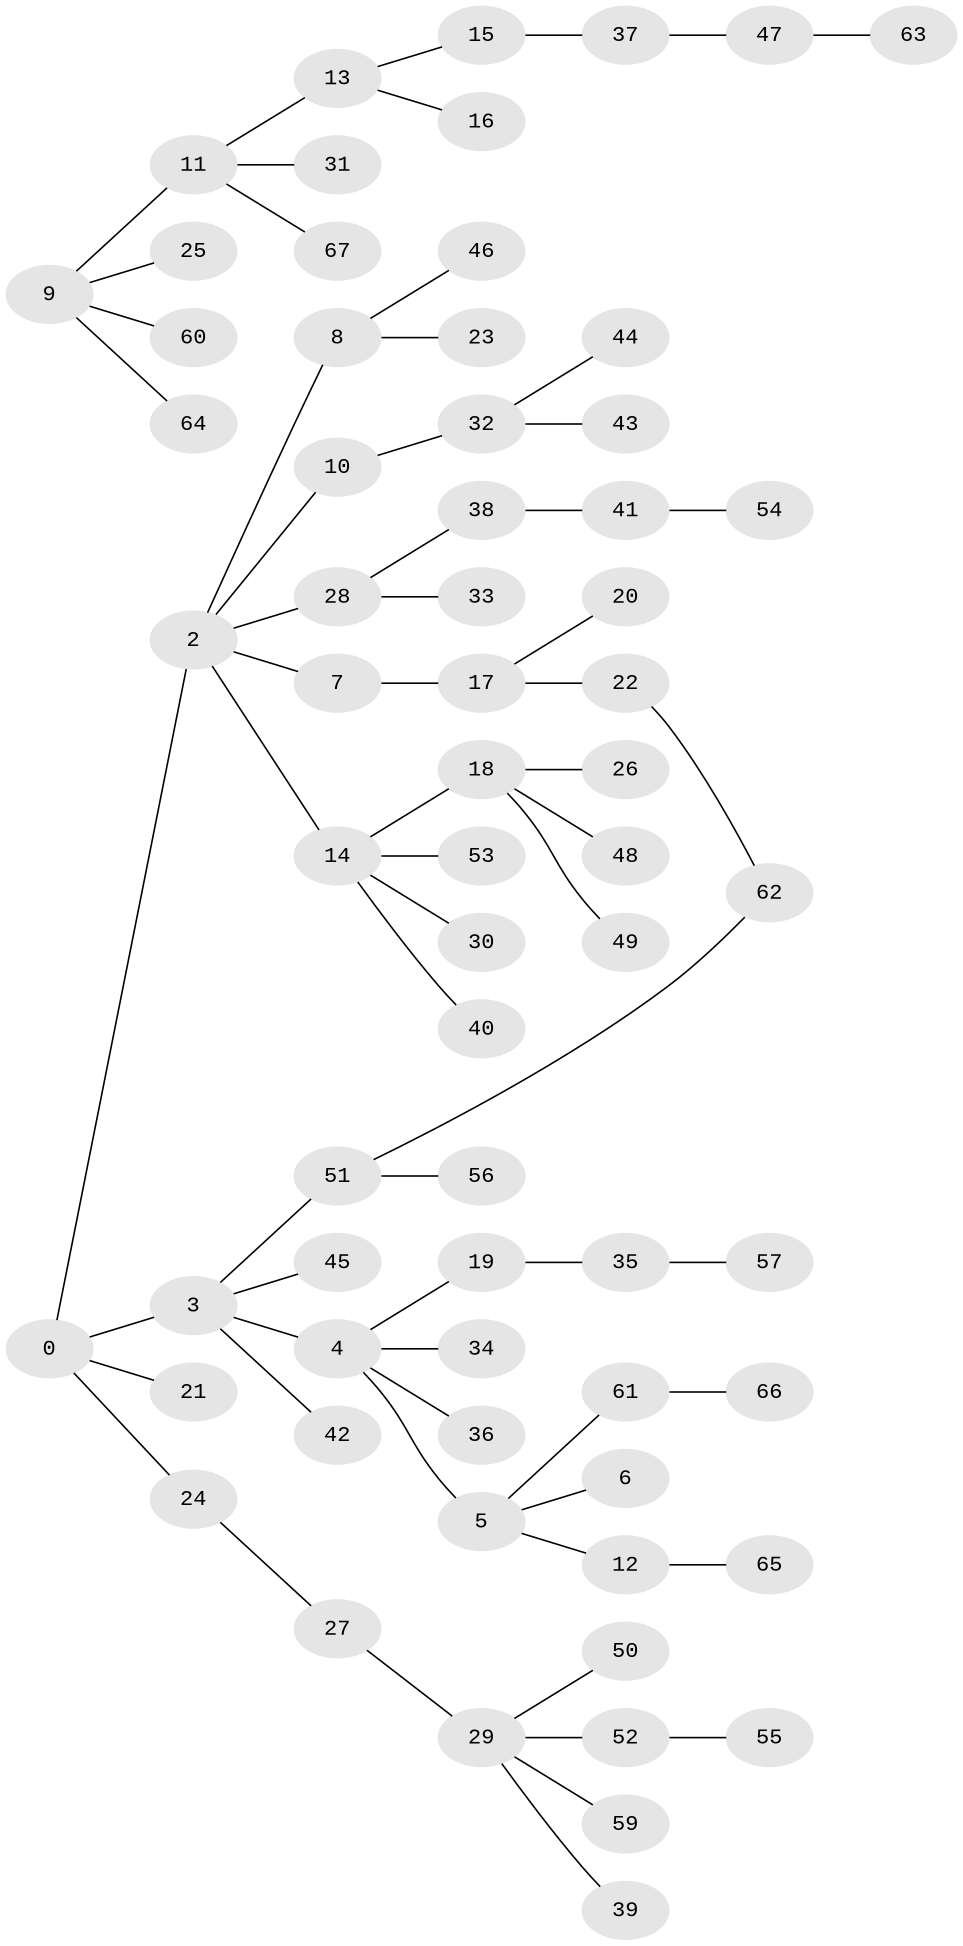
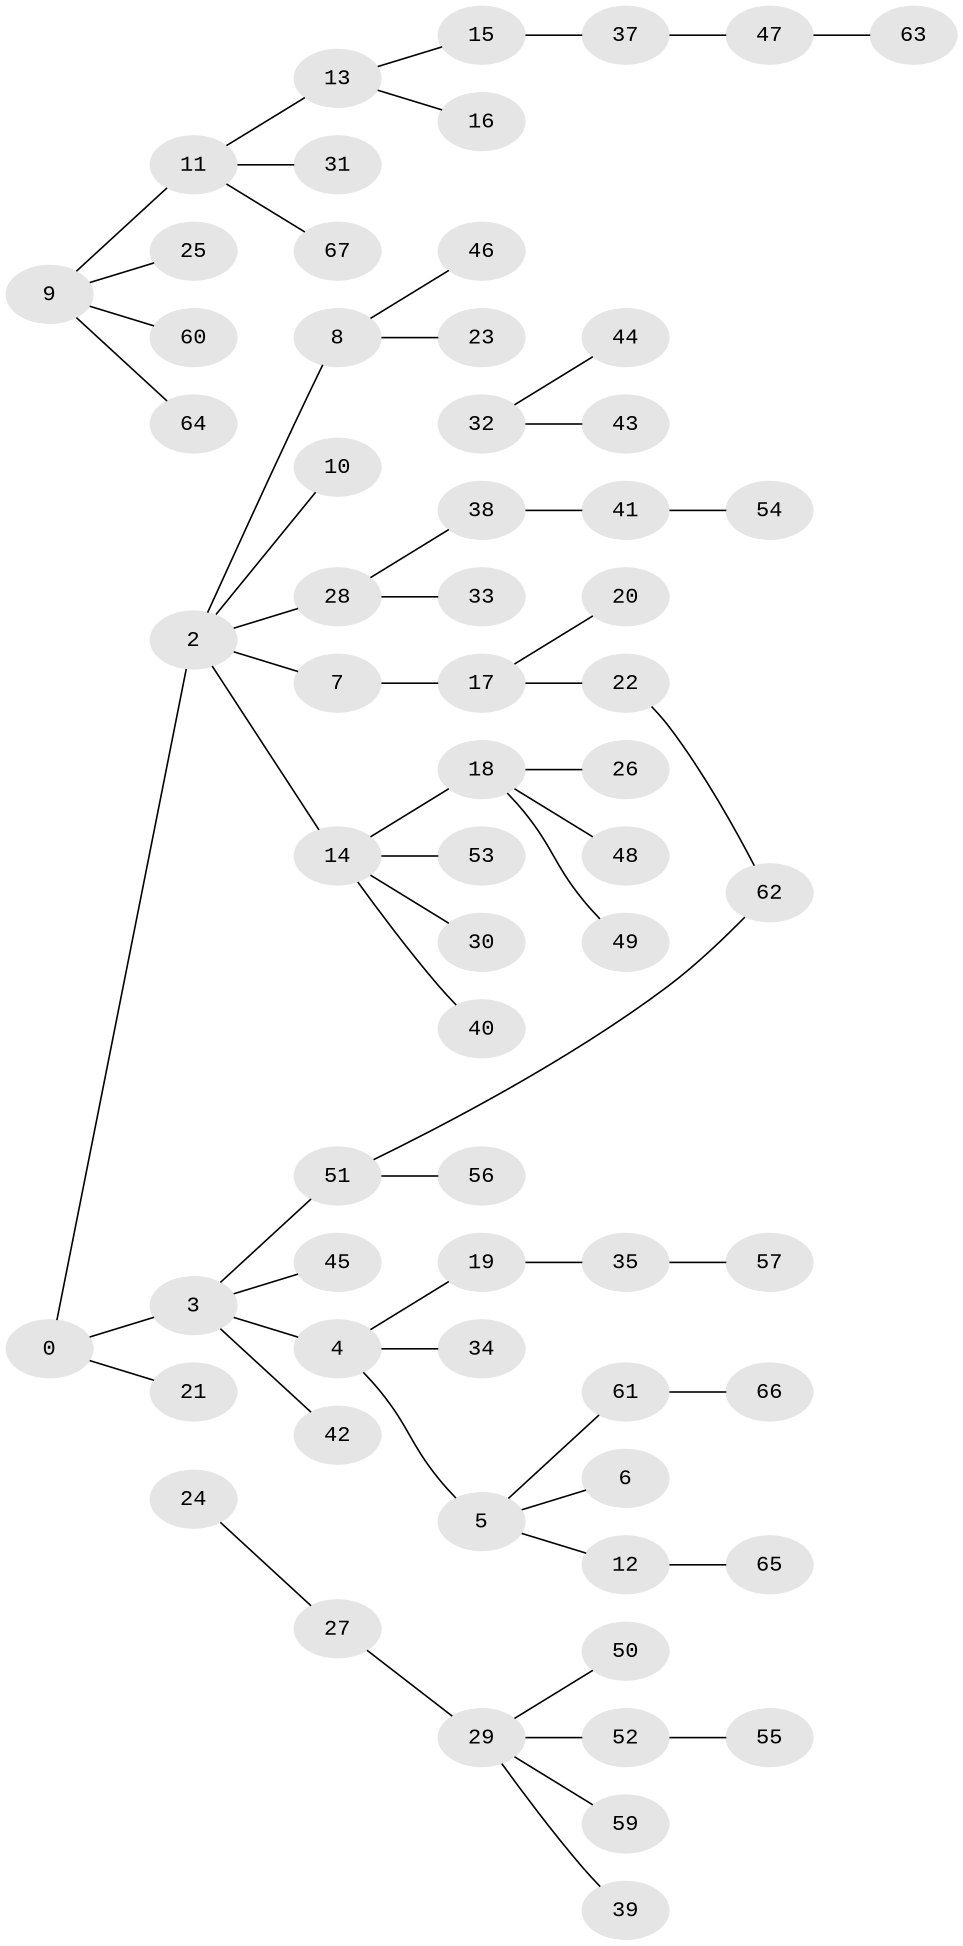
(410, 446) -> none
(122, 1424) -> none
(482, 1435) -> none
